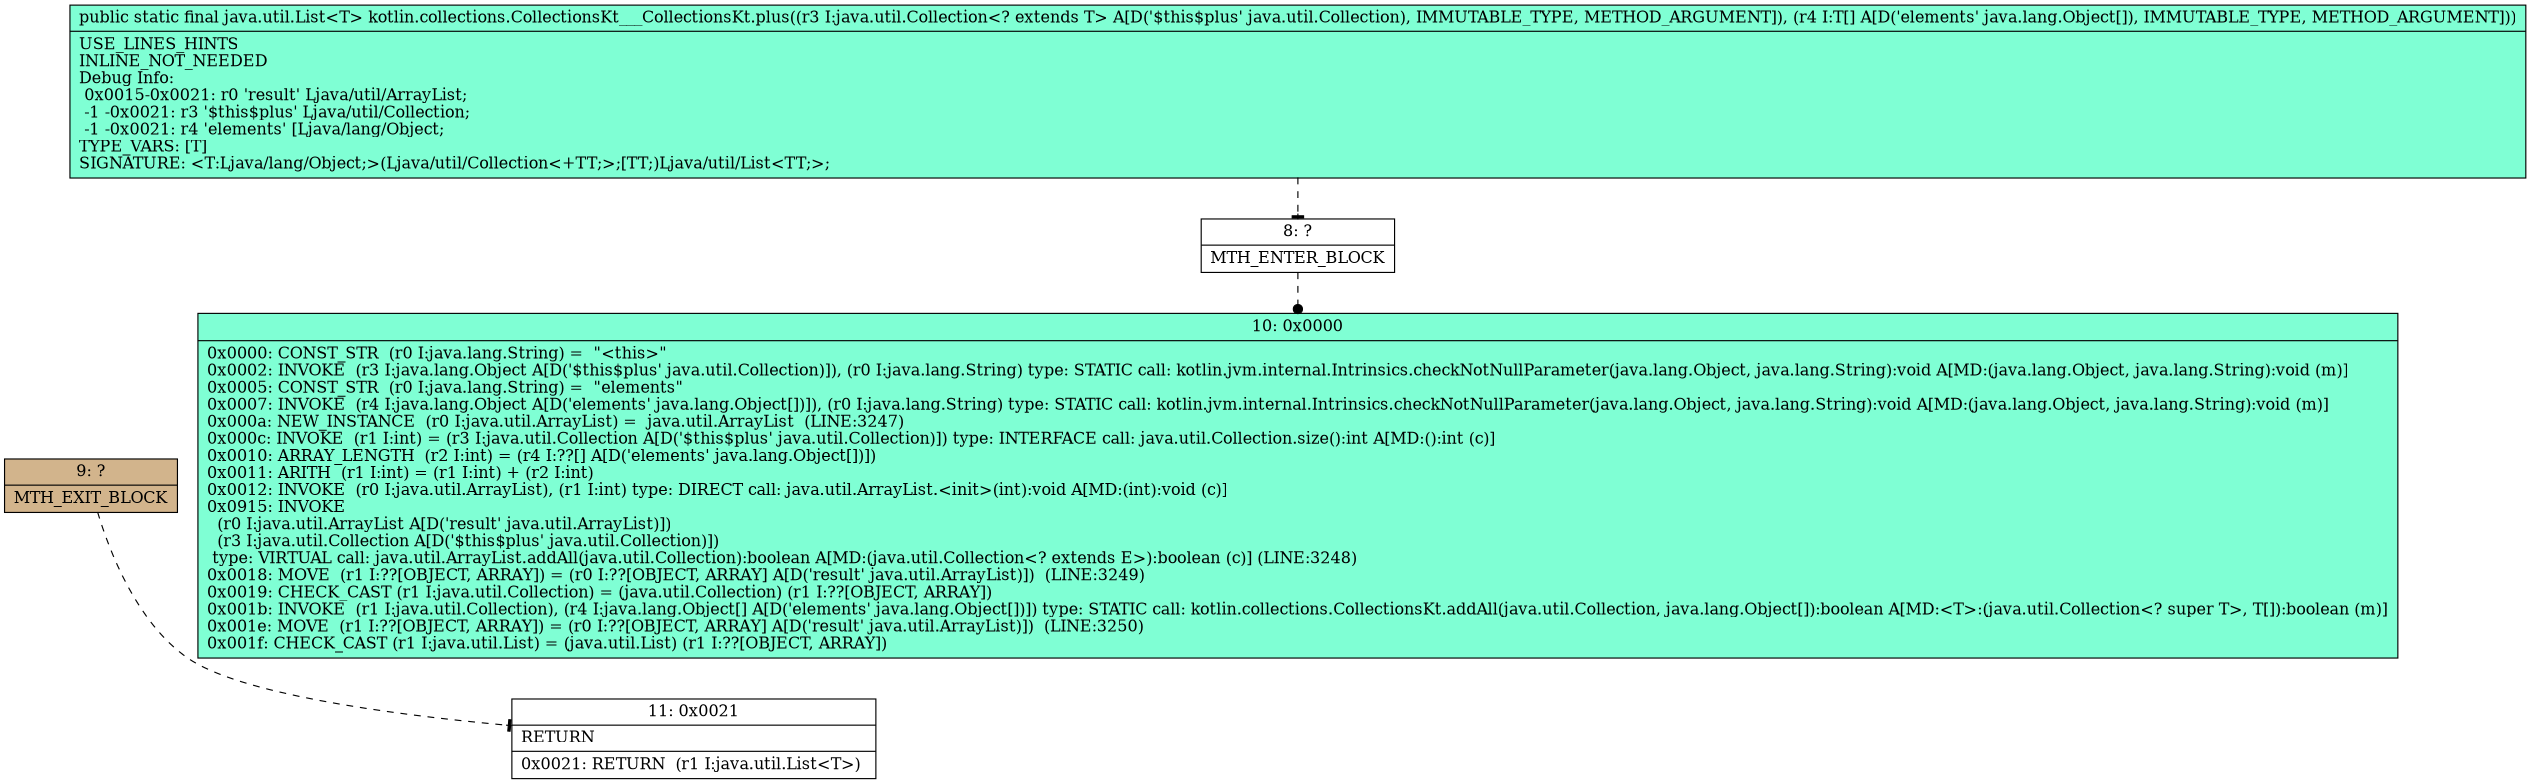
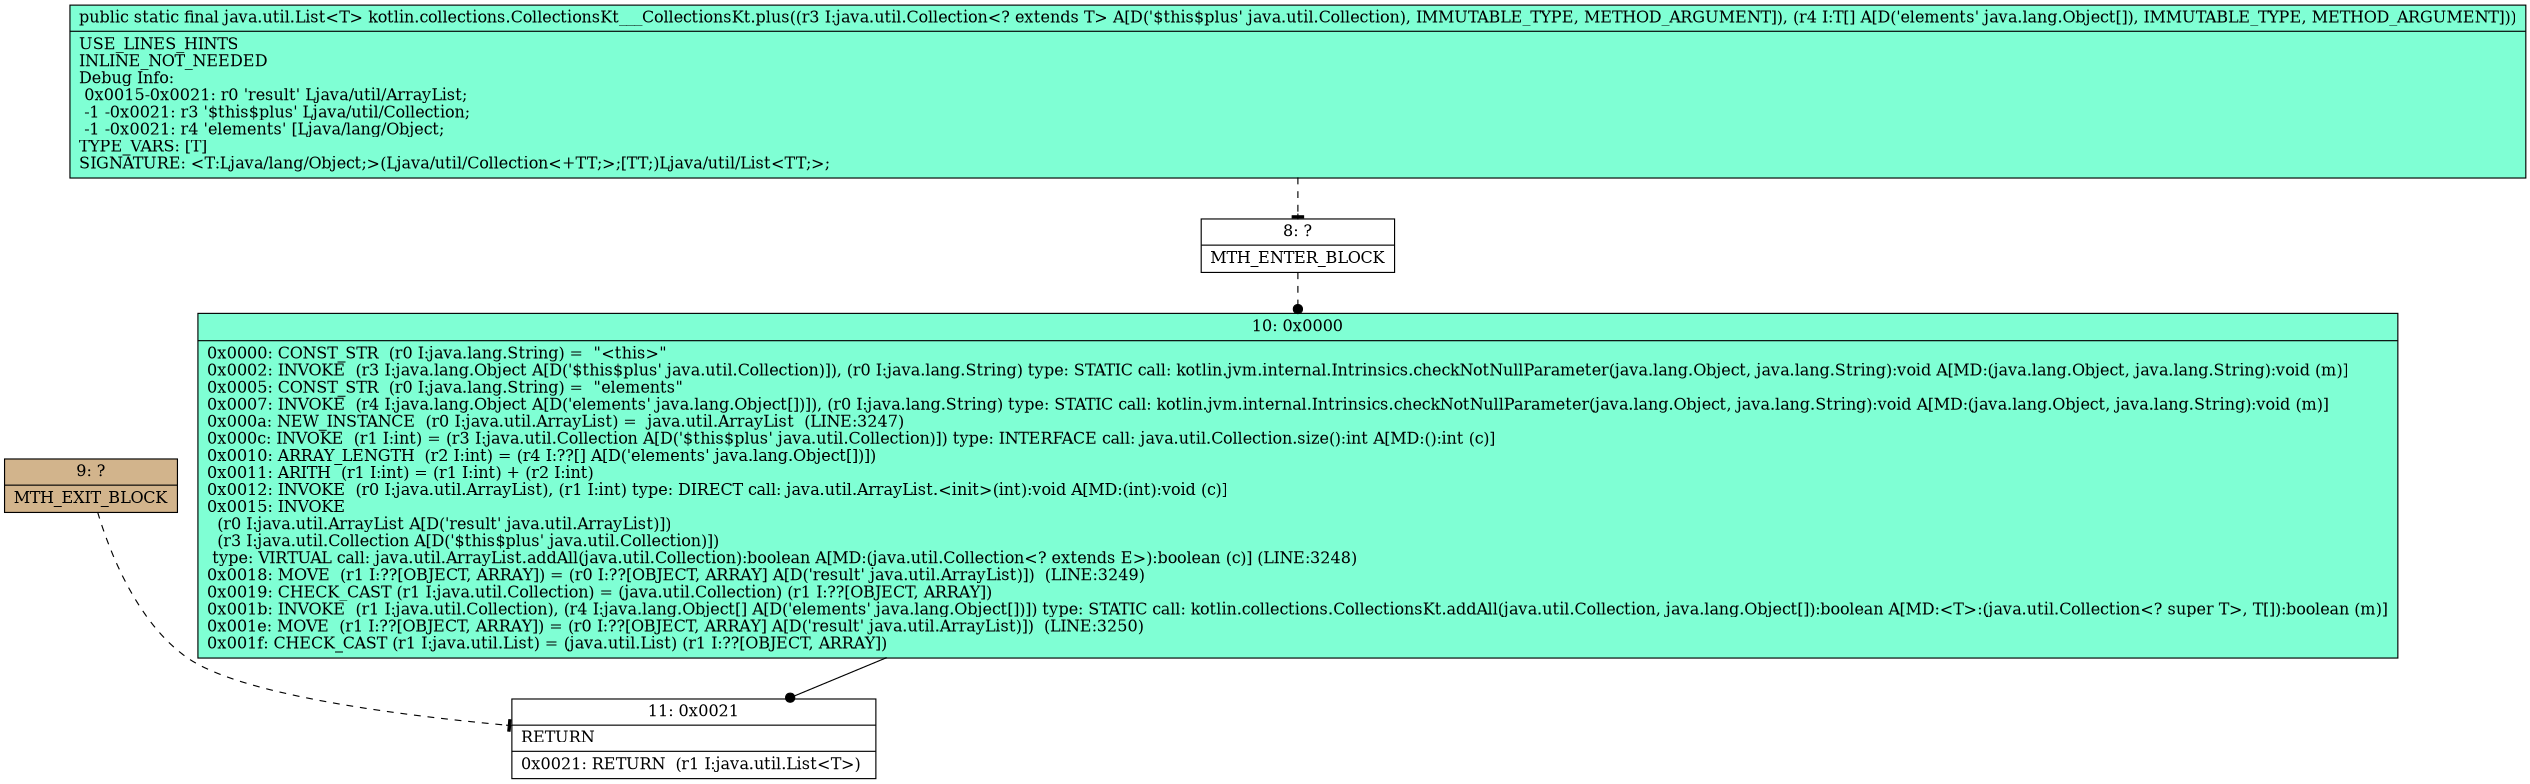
(282, 507) -> (282, 507)
none -> (841, 677)
